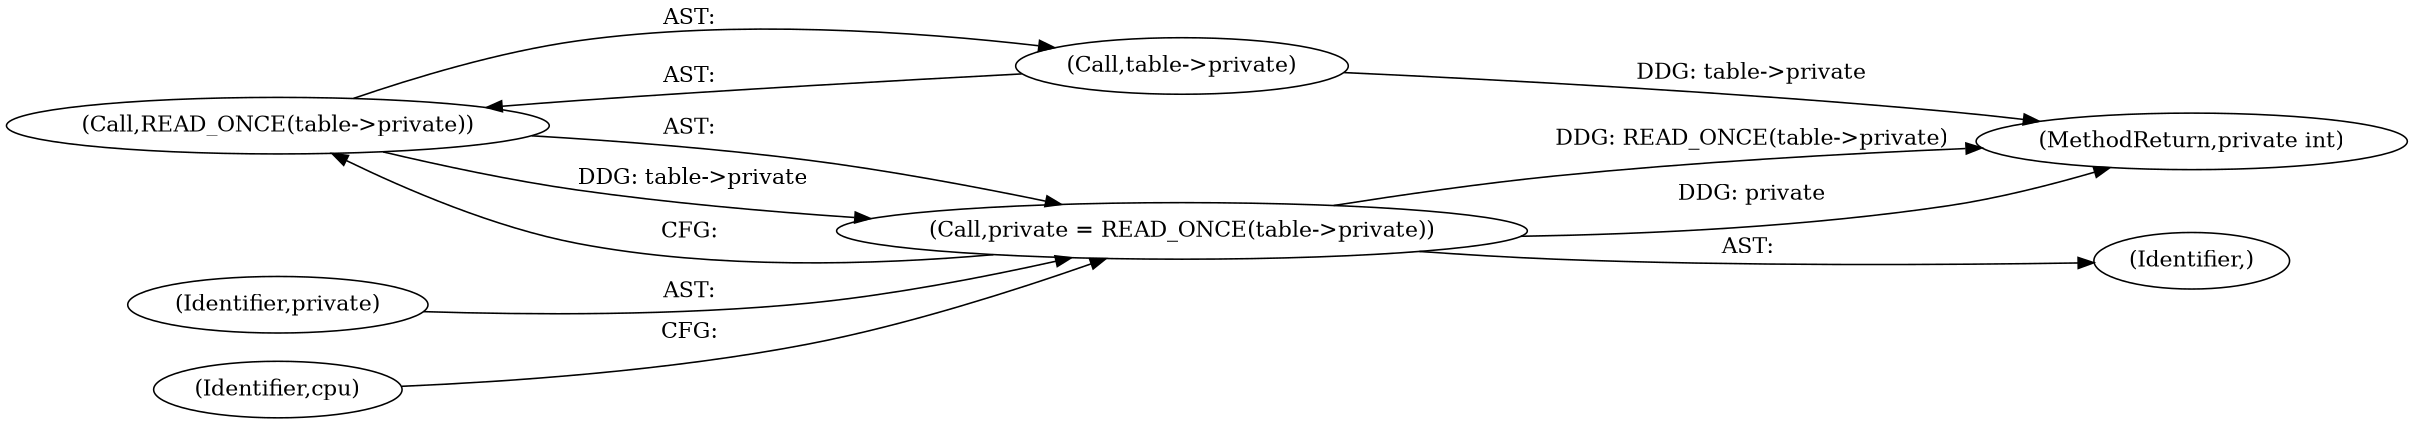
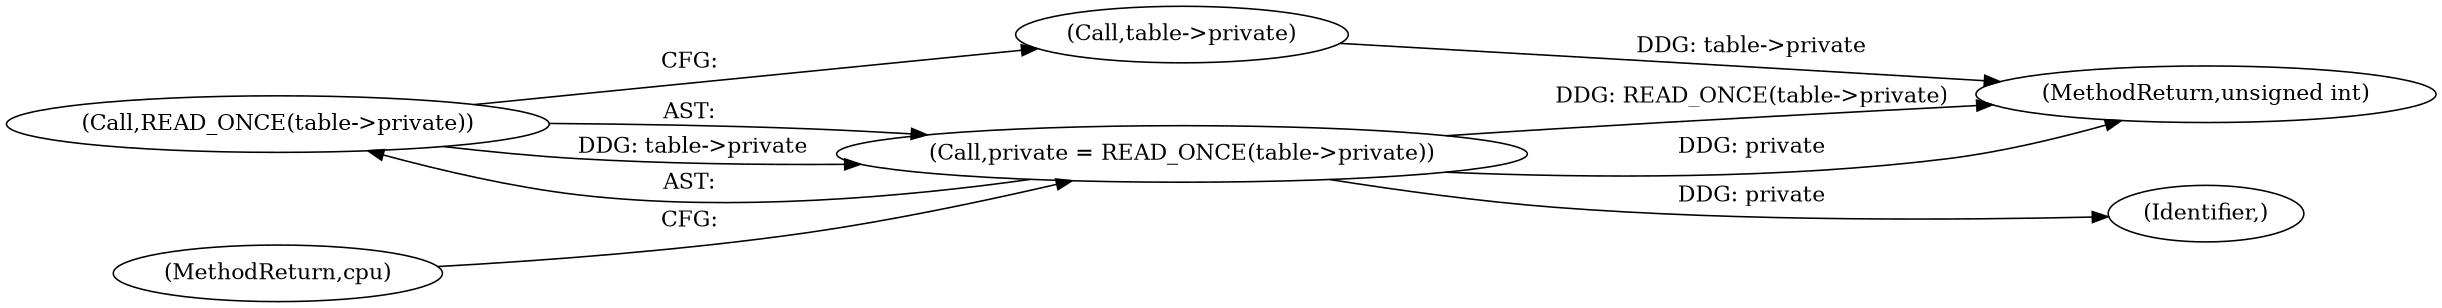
(693, 18) -> (693, 62)
(762, 89) -> none
(2192, 141) -> (2206, 94)
(693, 232) -> (693, 183)
(1752, 247) -> (1752, 196)
(278, 305) -> none
(278, 390) -> (278, 273)
